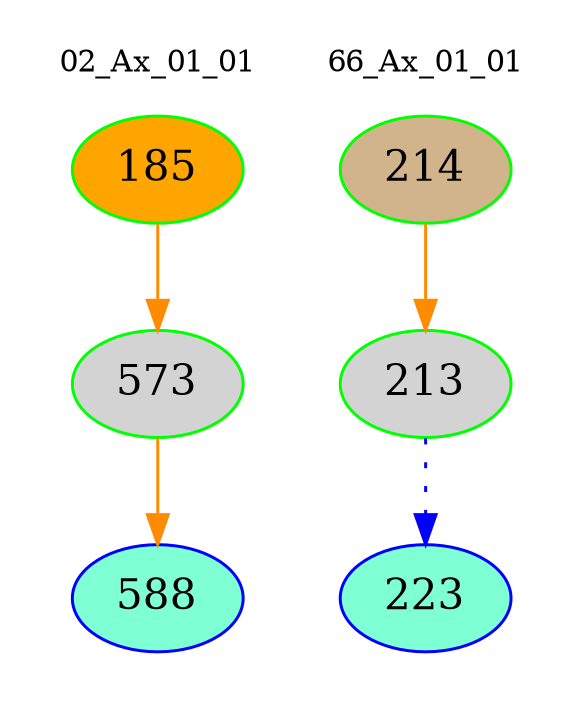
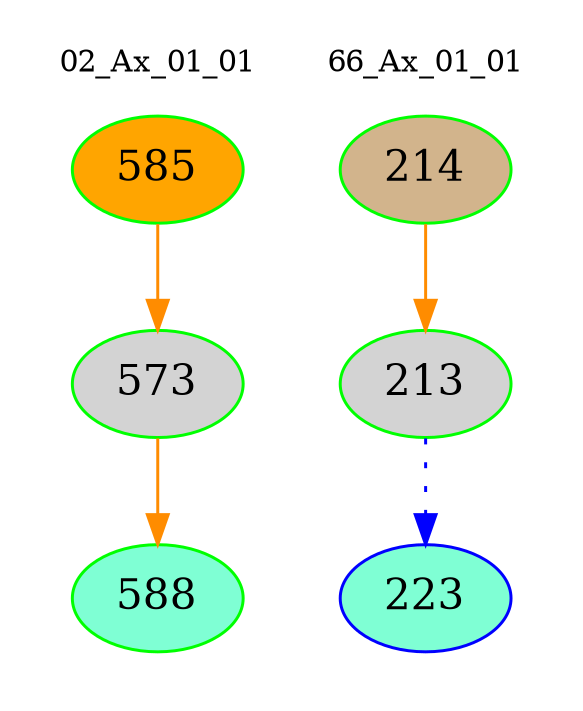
(158, 170) -> (158, 170)
(158, 598) -> (158, 598)
